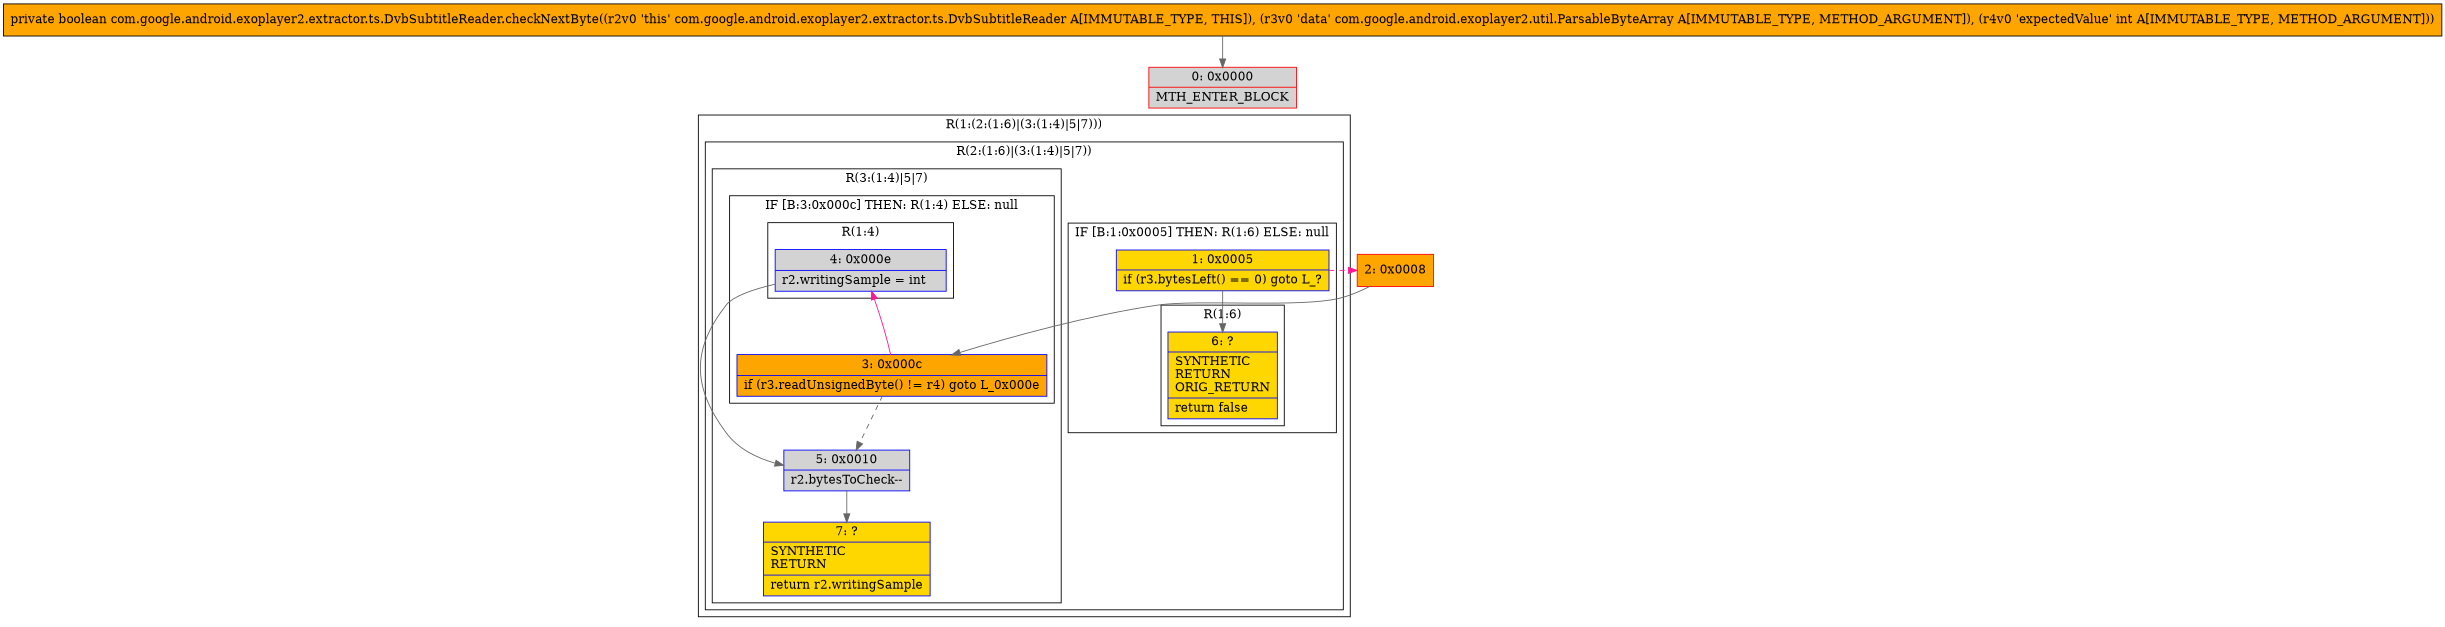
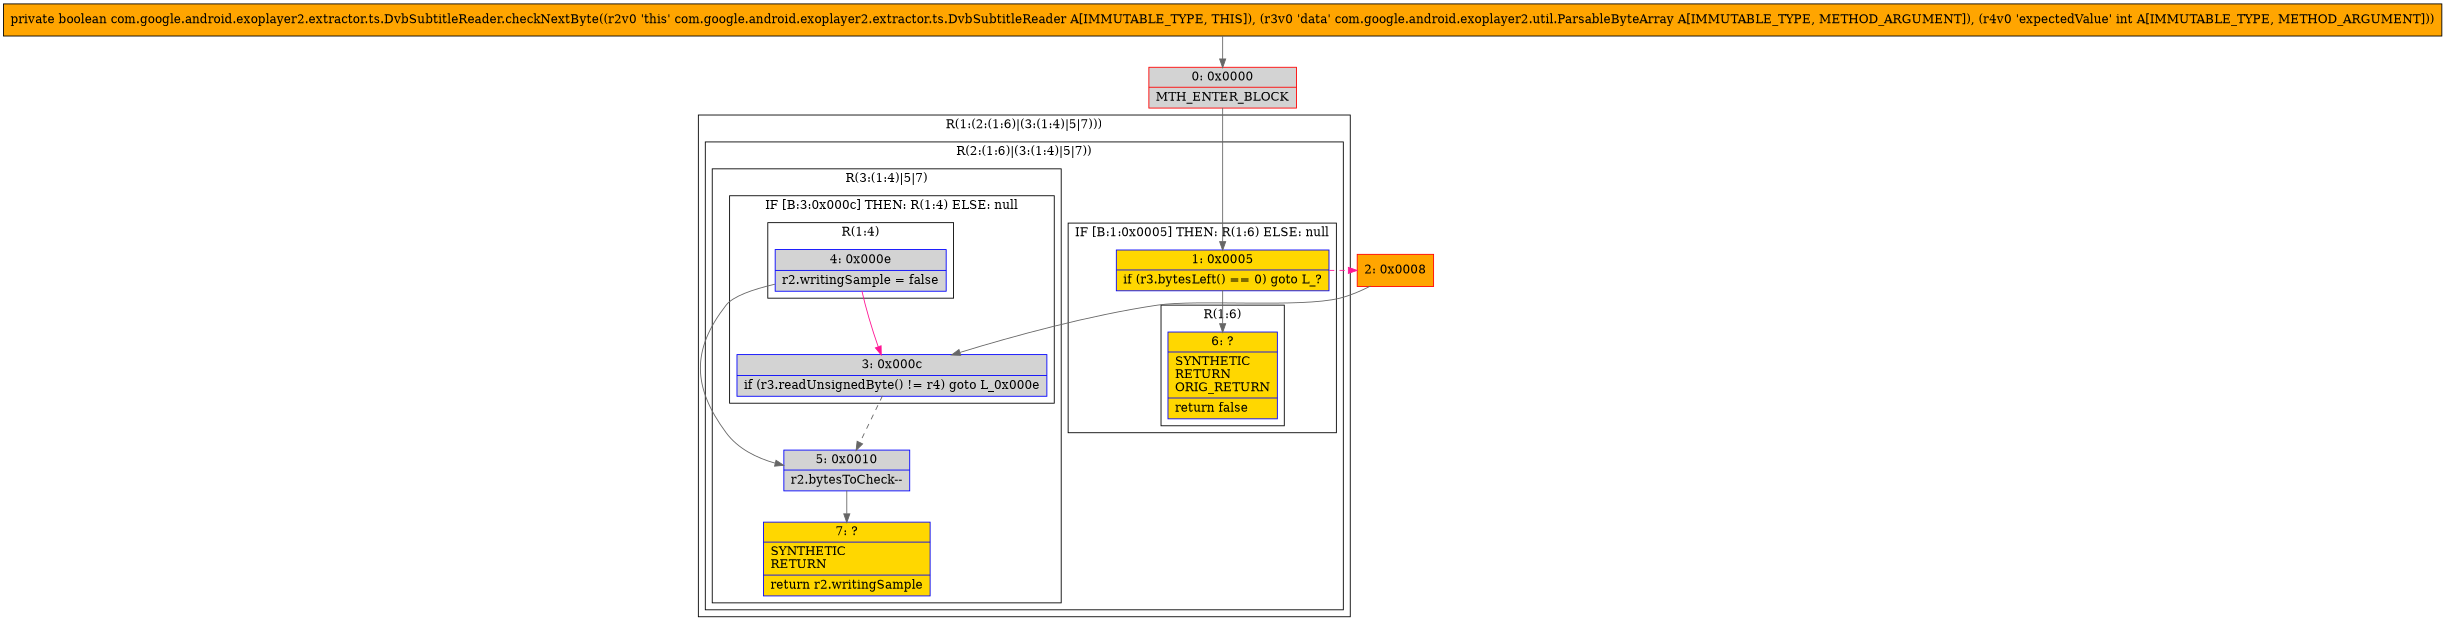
none -> (1223, 175)
(854, 280) -> (861, 280)
(883, 327) -> (869, 319)
(892, 375) -> (892, 375)
